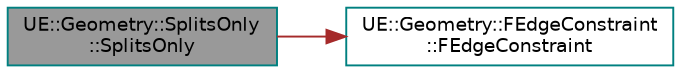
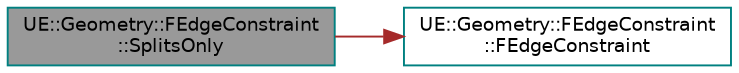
(142, 37) -> (171, 37)
